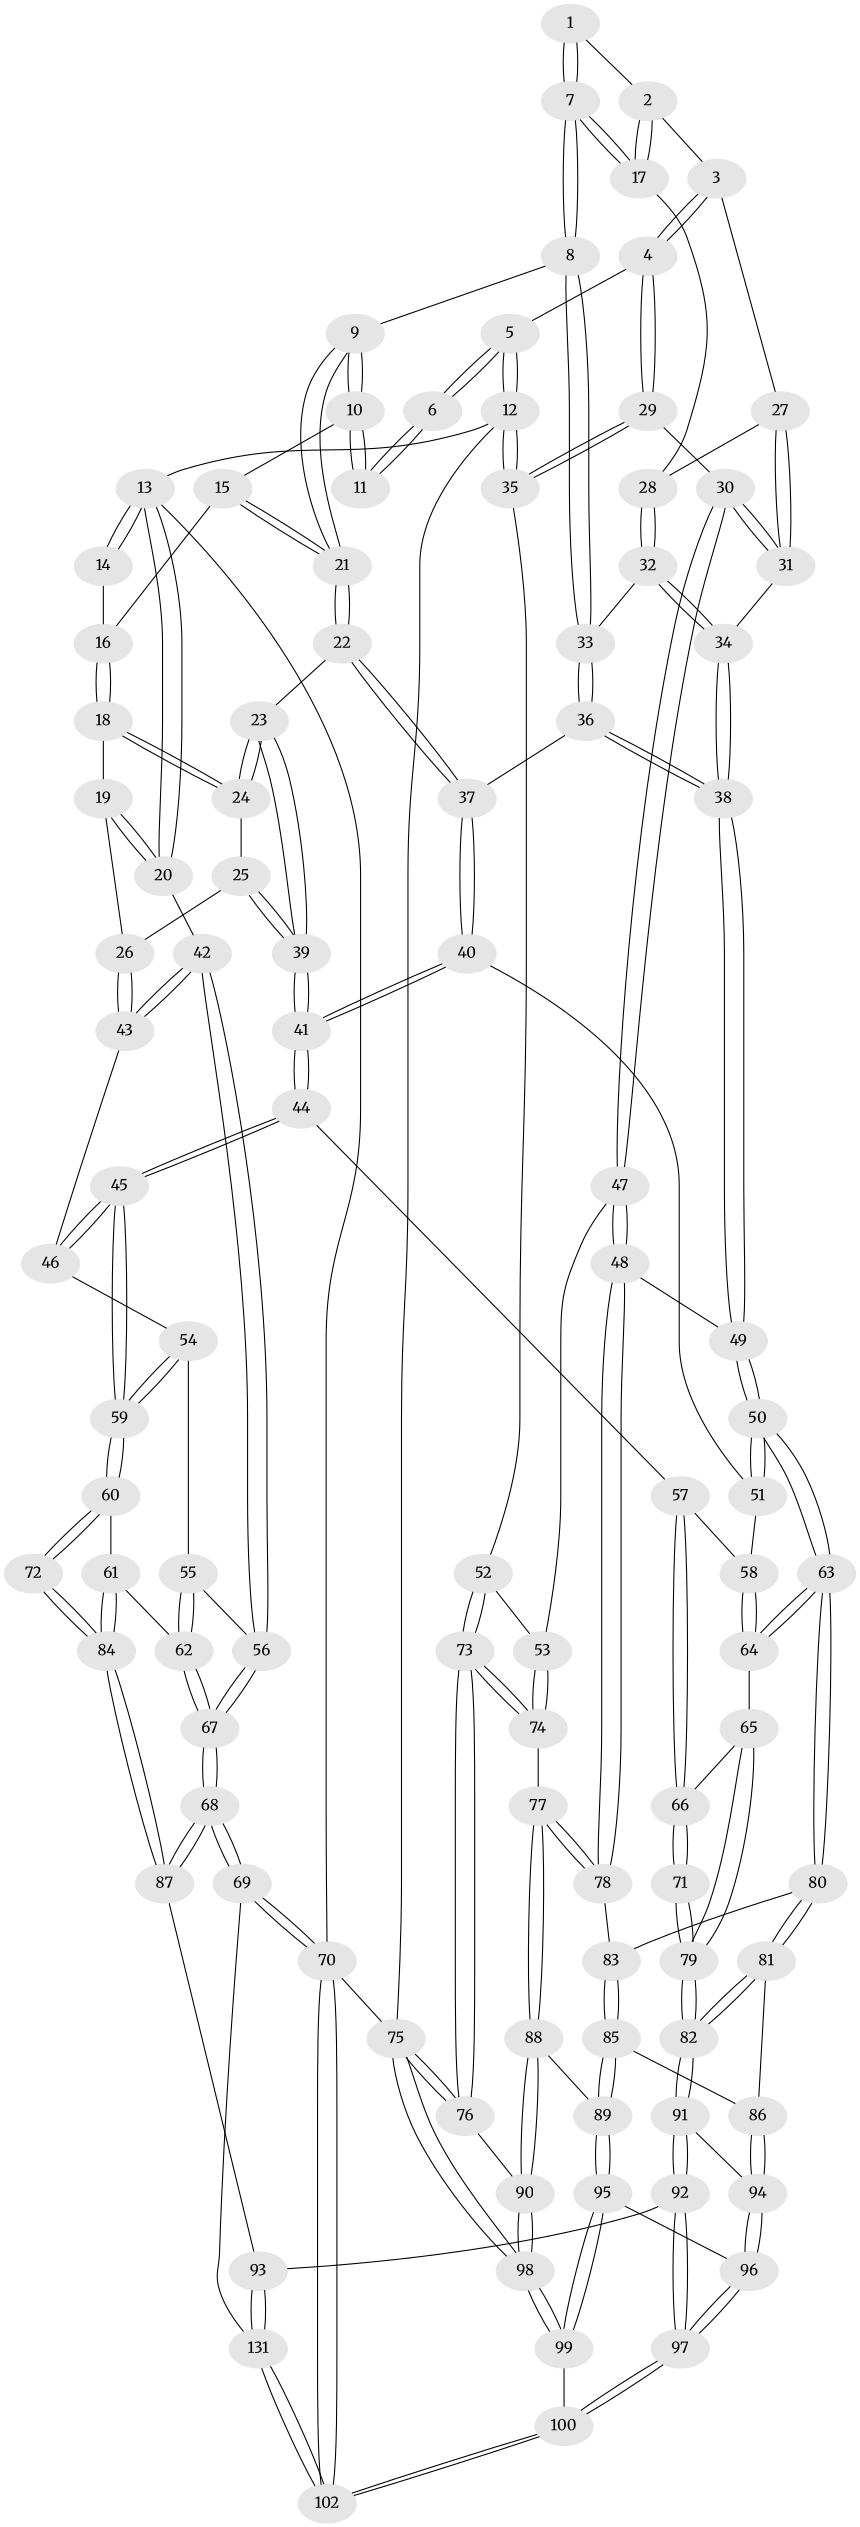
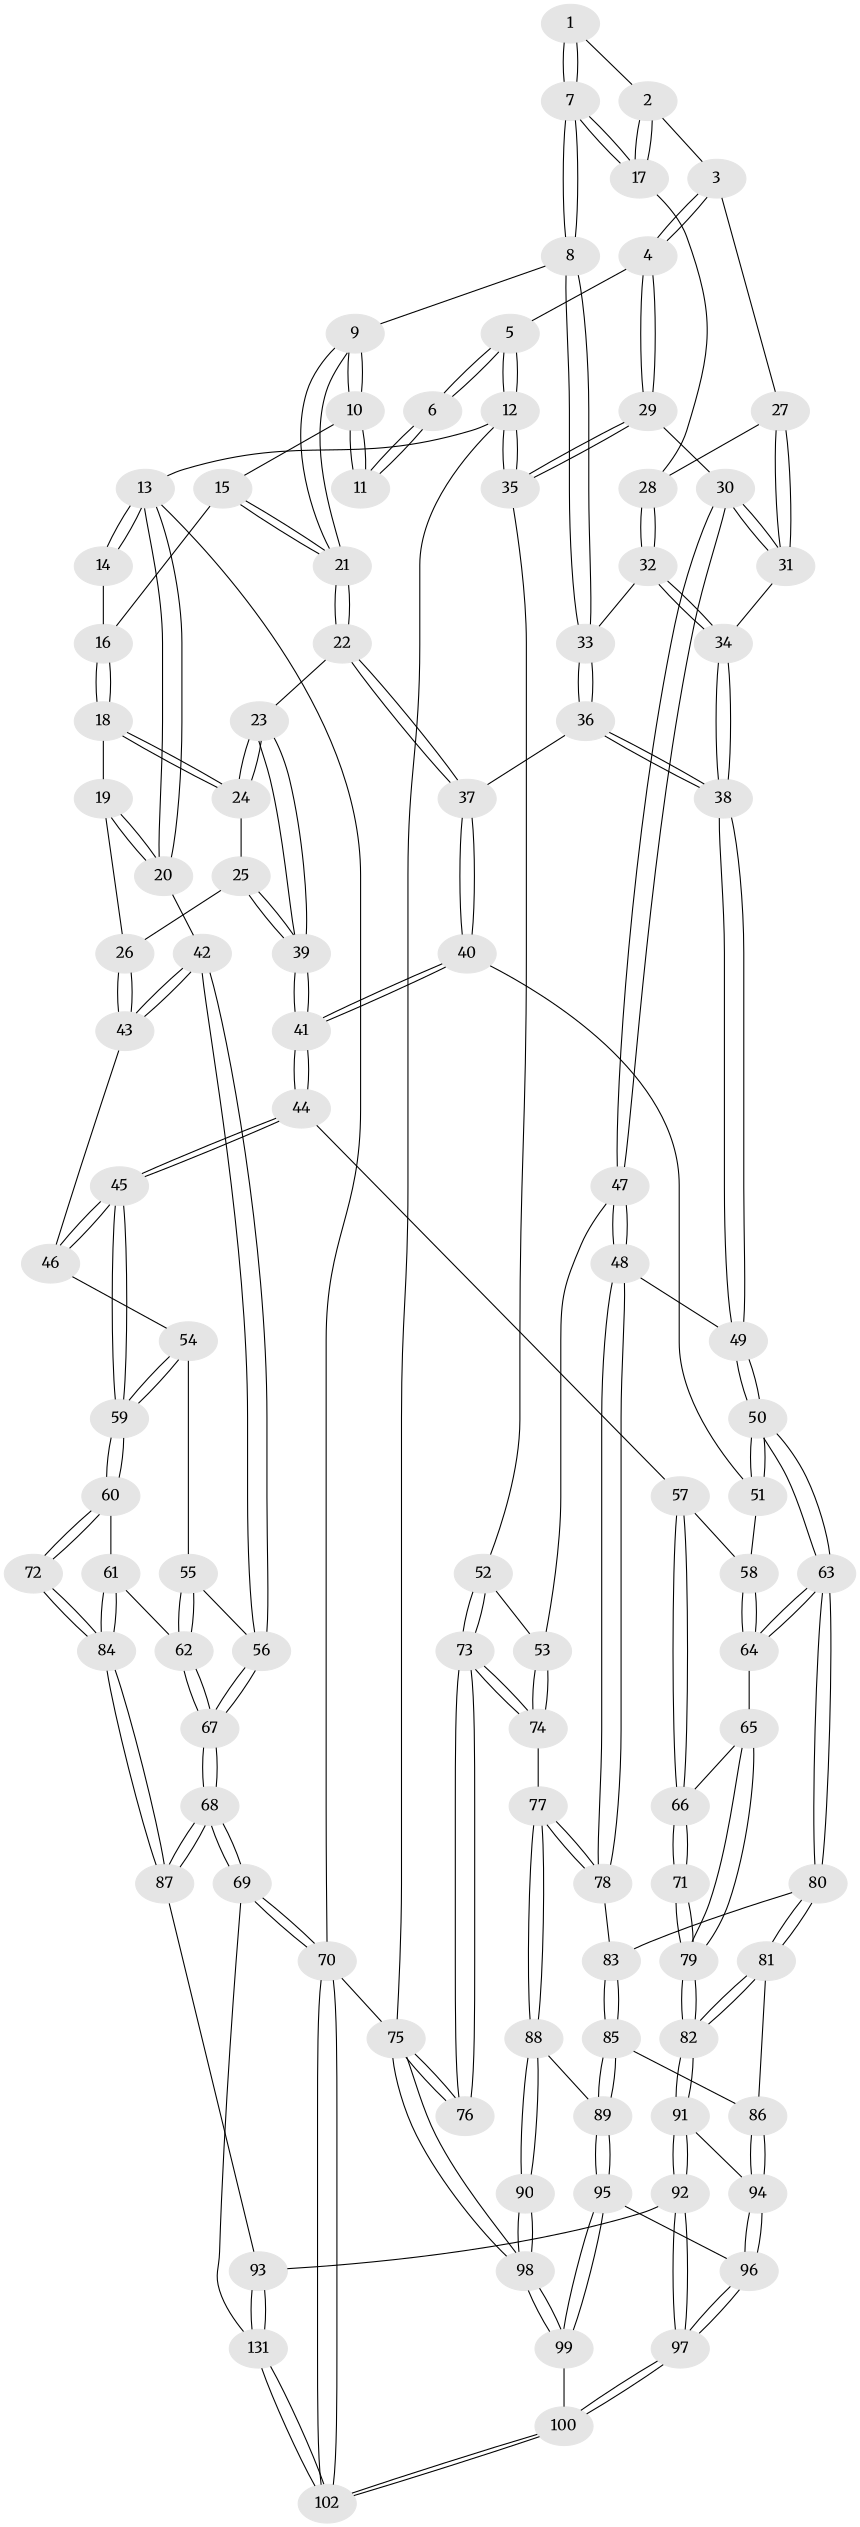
(495, 2155) -> none
